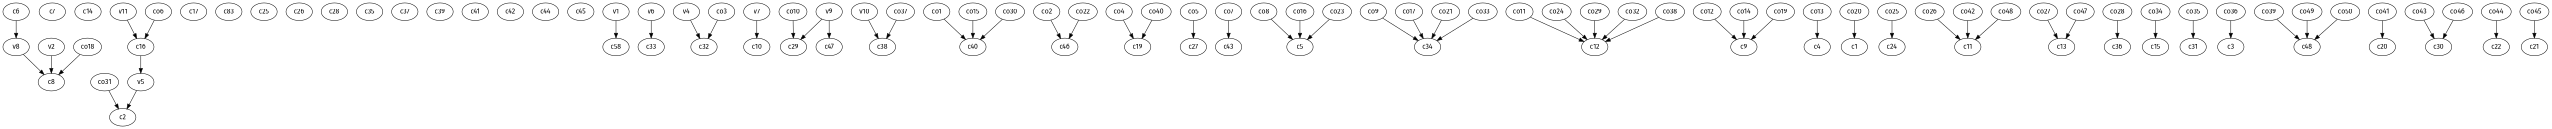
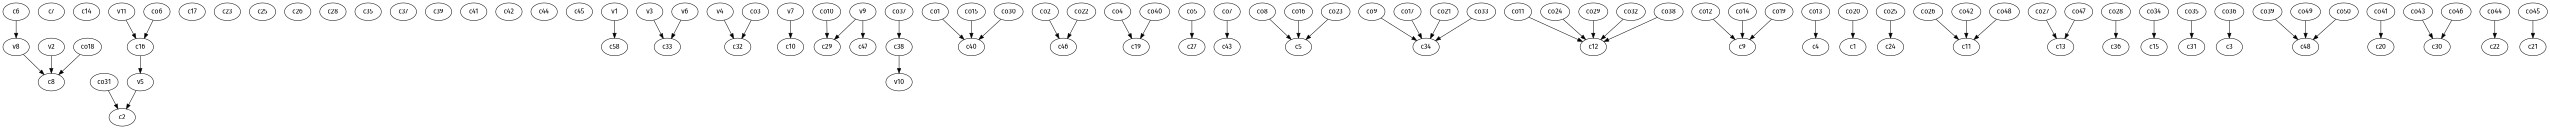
(229, 12) -> (227, 12)
none -> (650, 12)
(872, 27) -> (899, 62)
